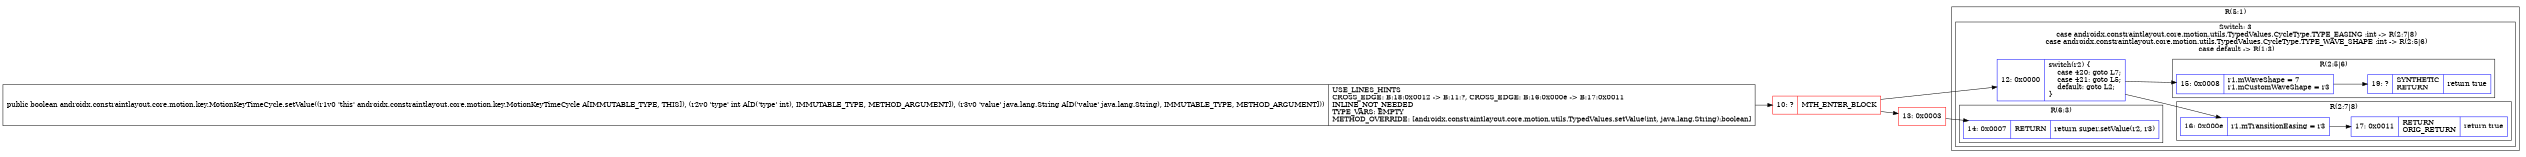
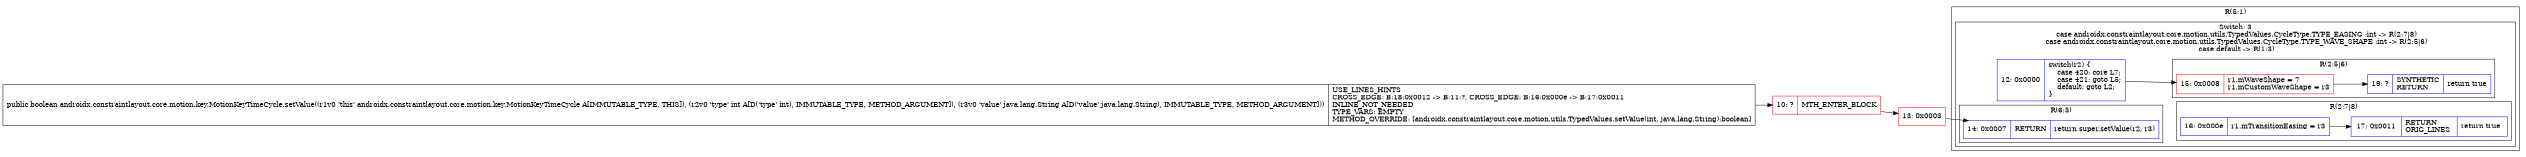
(2085, 73) -> (2085, 73)
(2255, 84) -> (2255, 84)
(1936, 93) -> none
(2171, 105) -> none
(2429, 130) -> (2428, 130)
